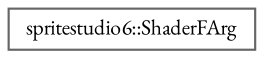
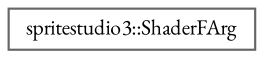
(132, 29) -> (132, 29)
